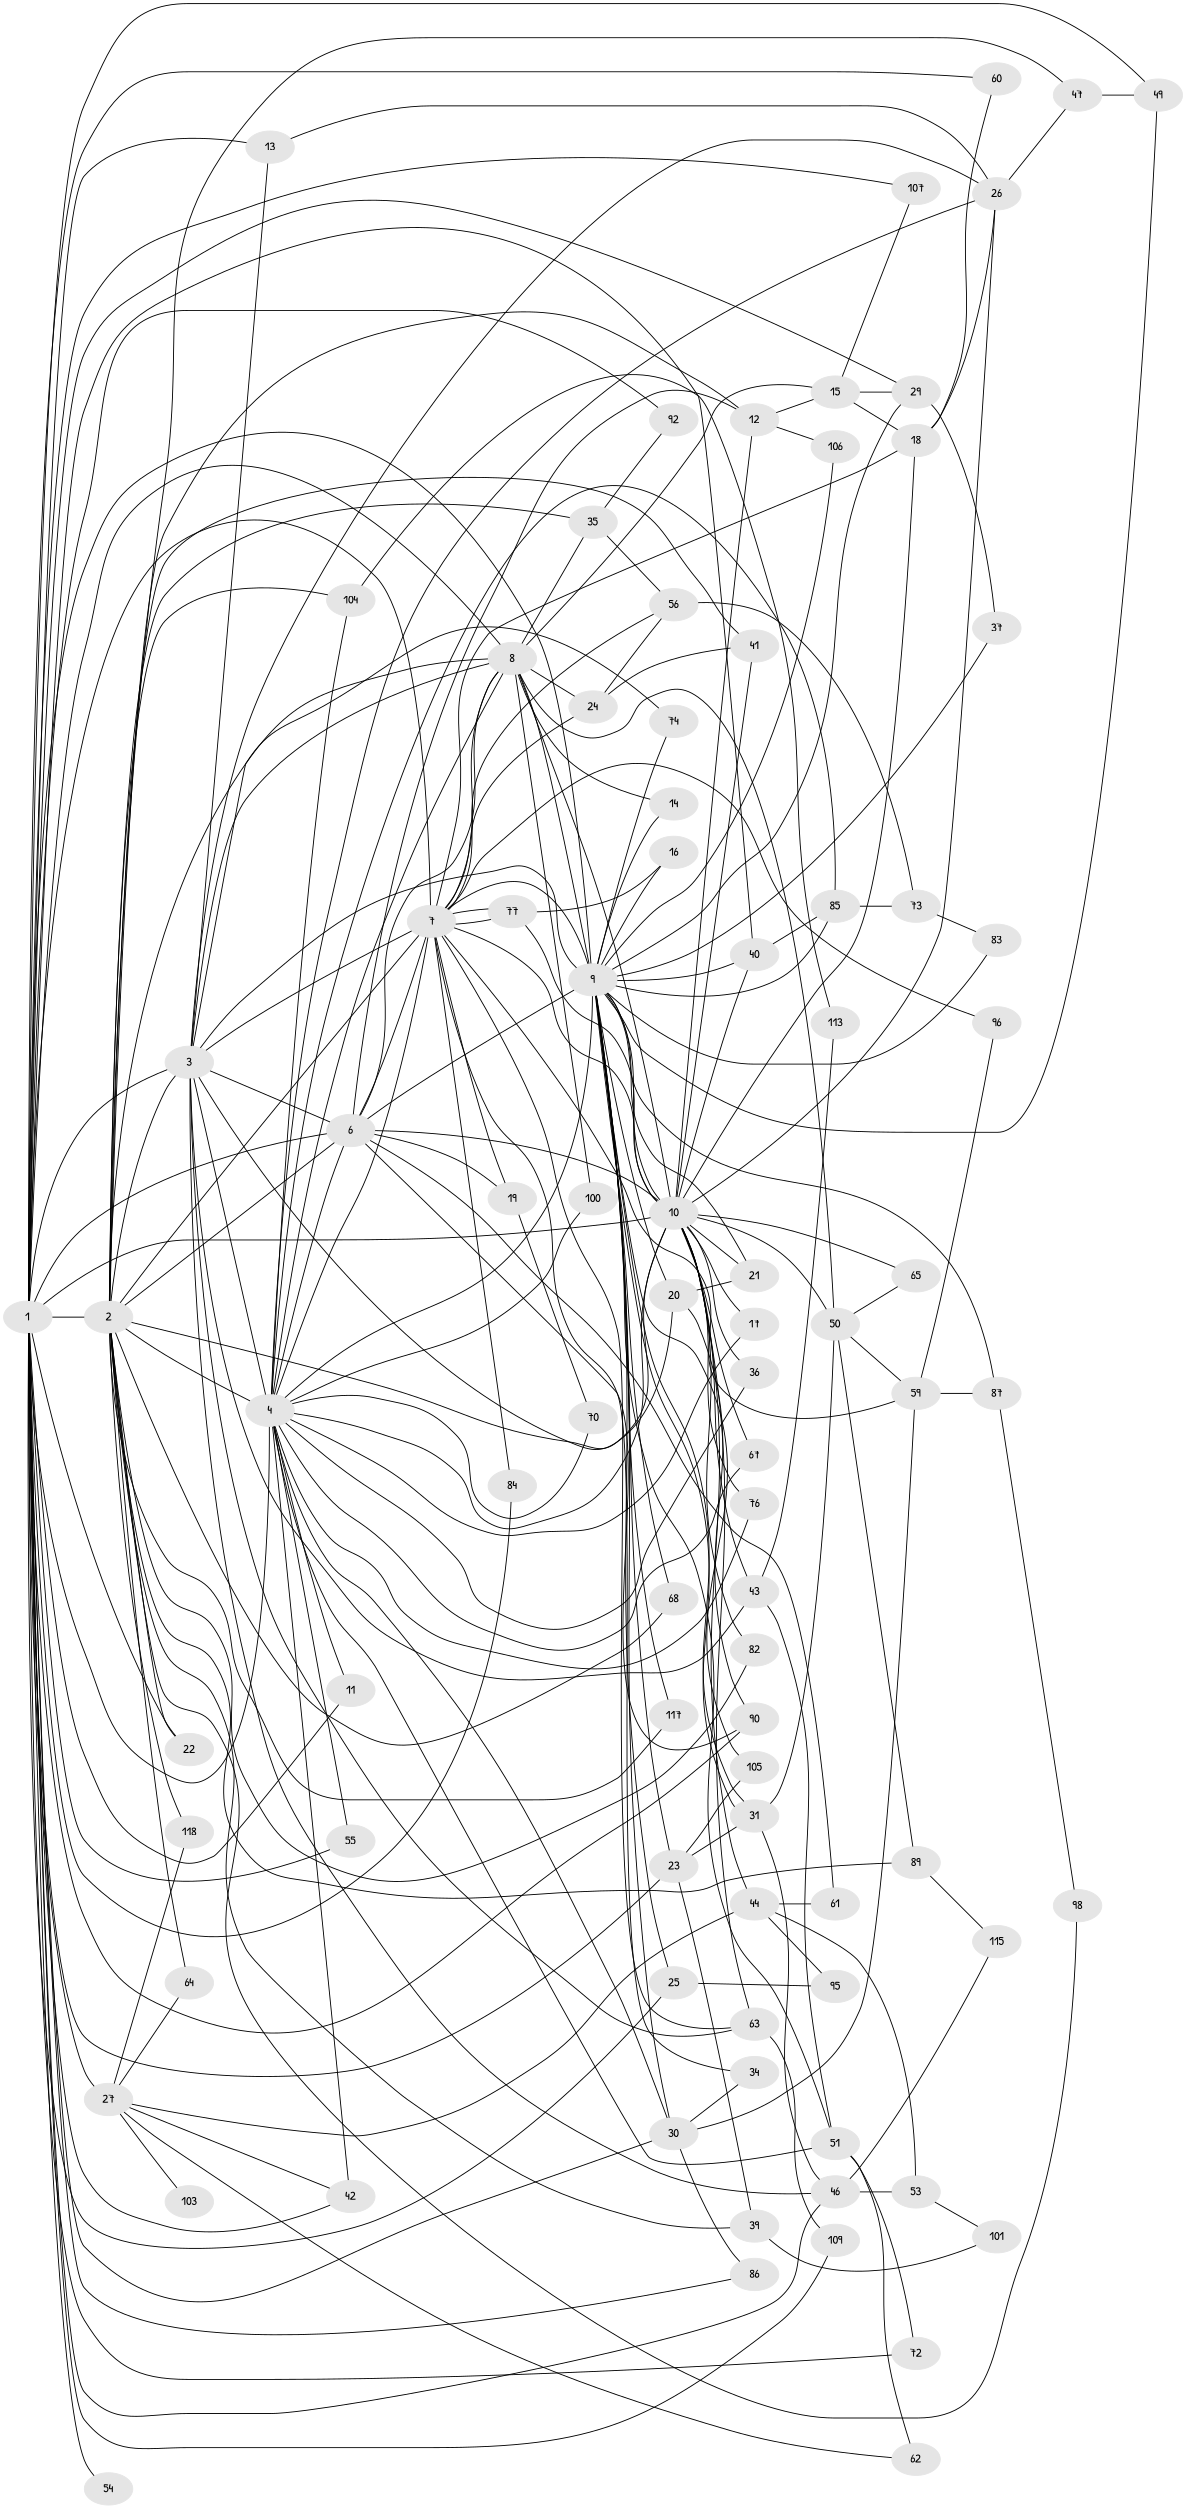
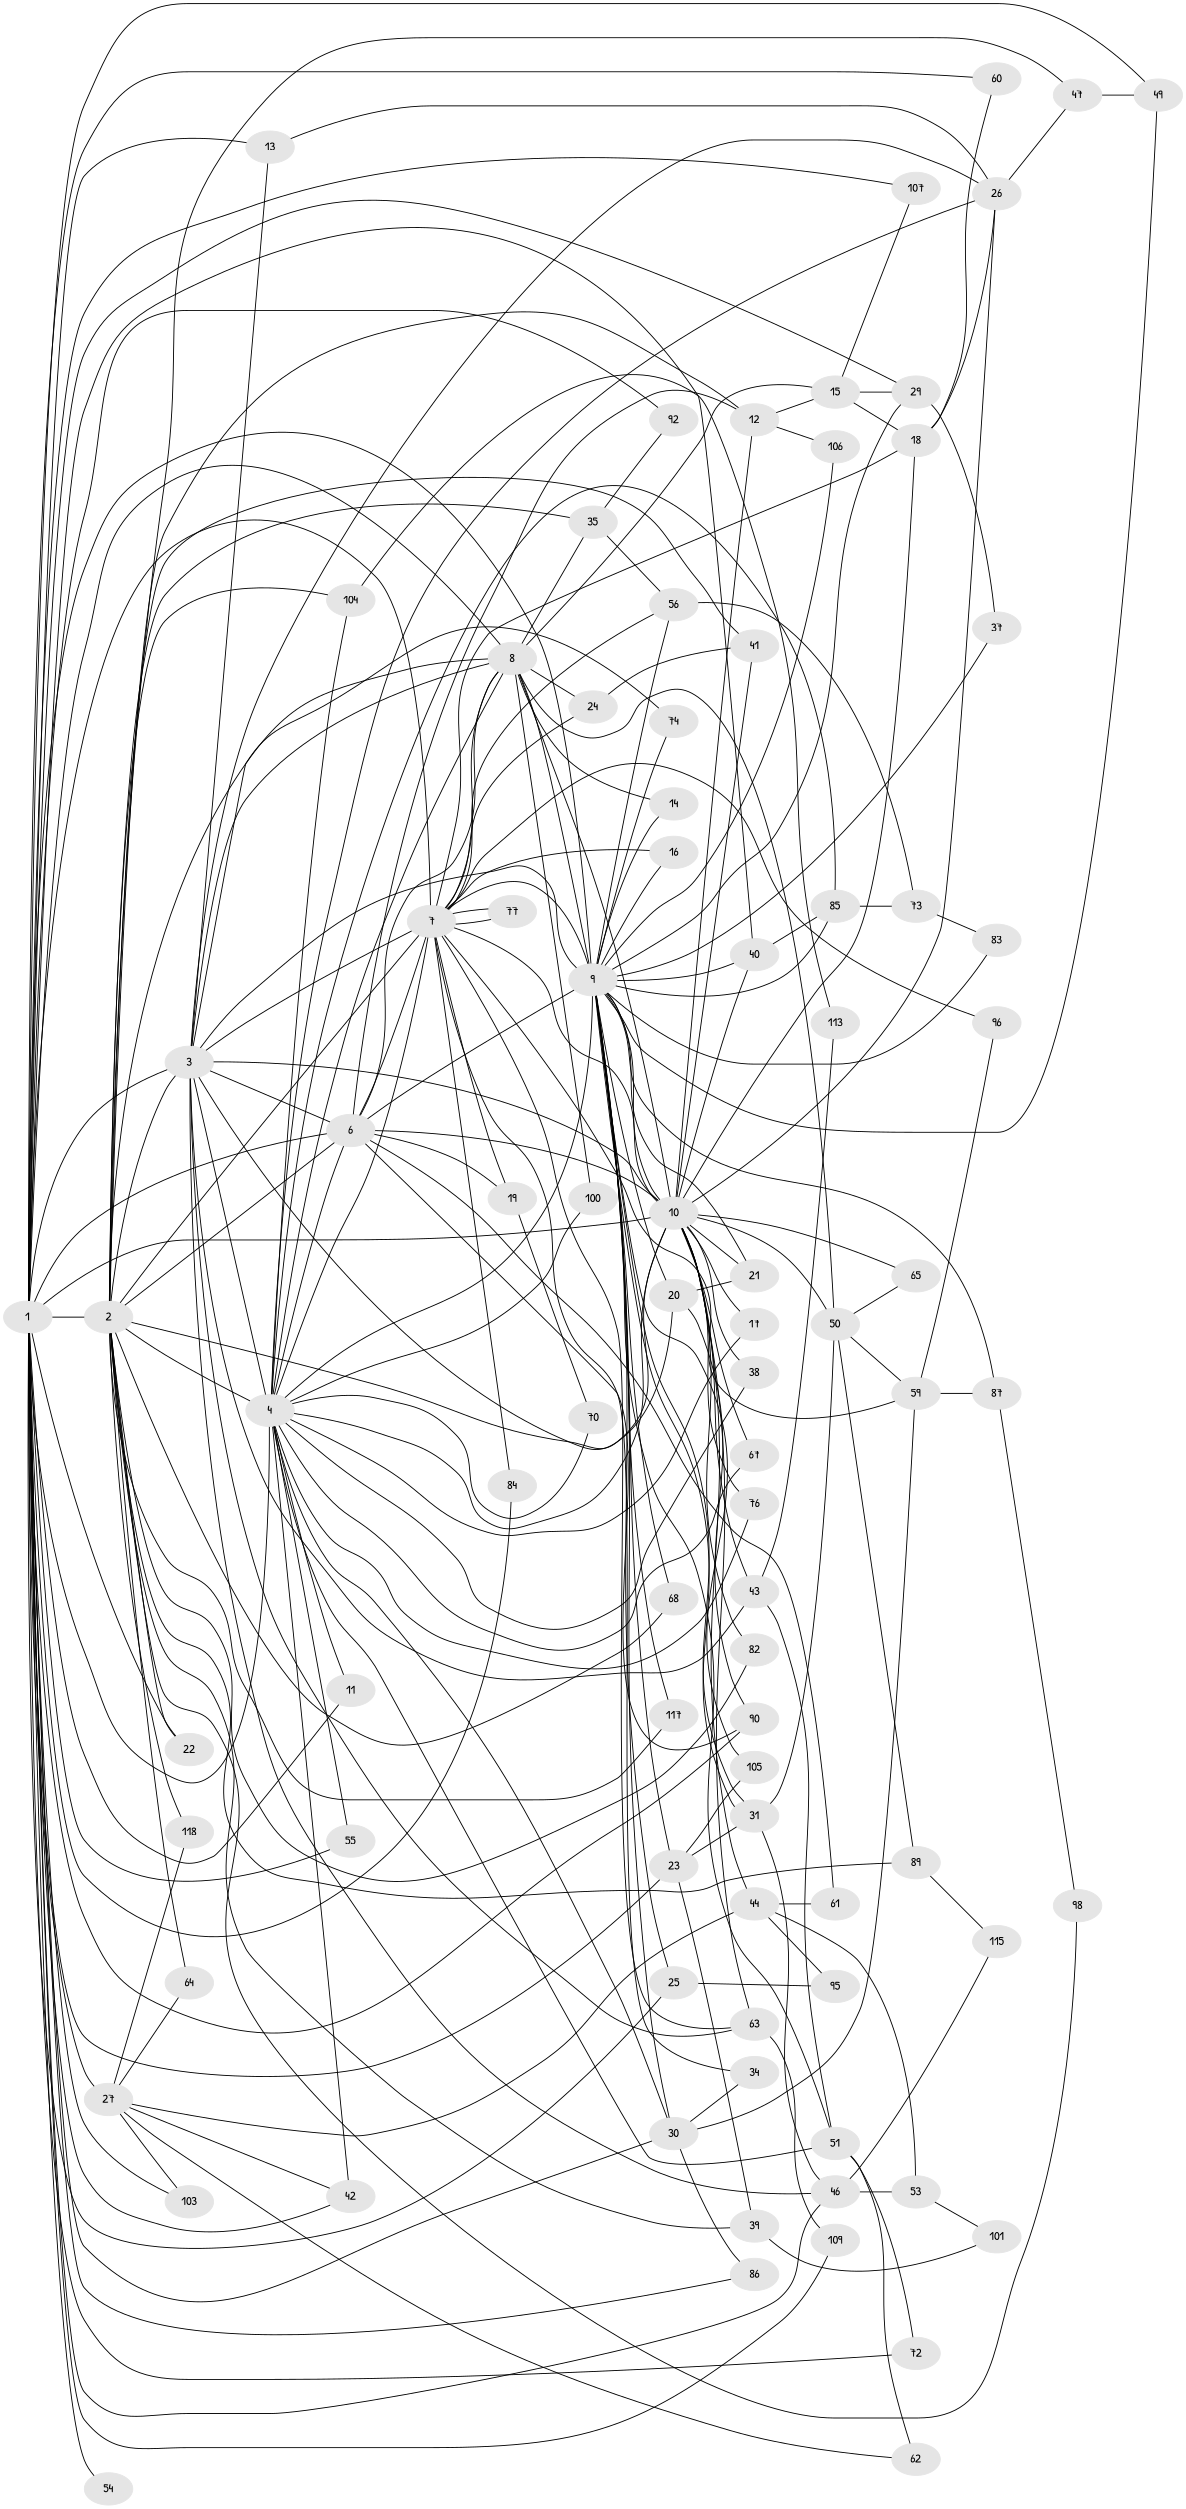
(633, 655) -> (628, 800)
(607, 901) -> (535, 858)
(620, 1049) -> (441, 1085)
(755, 1373) -> (755, 1373)
none -> (45, 1785)
